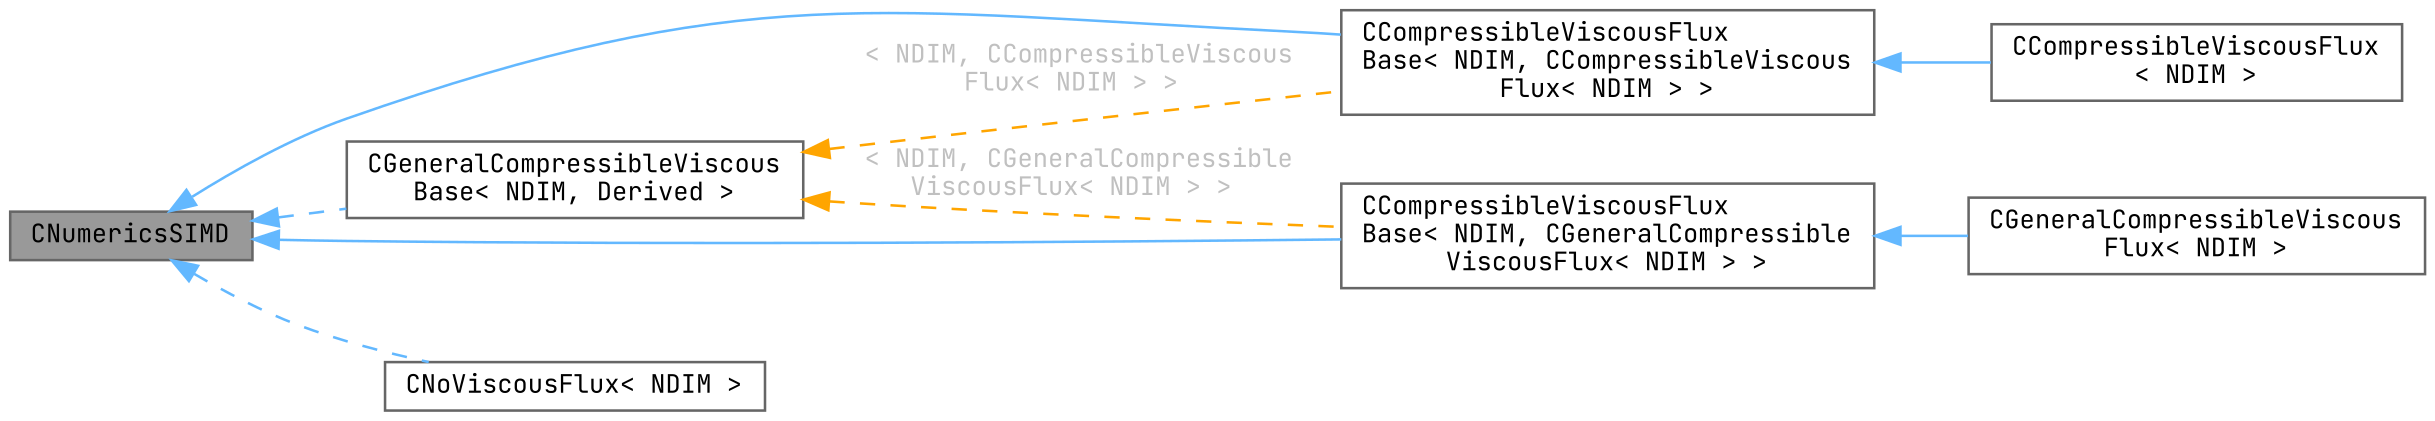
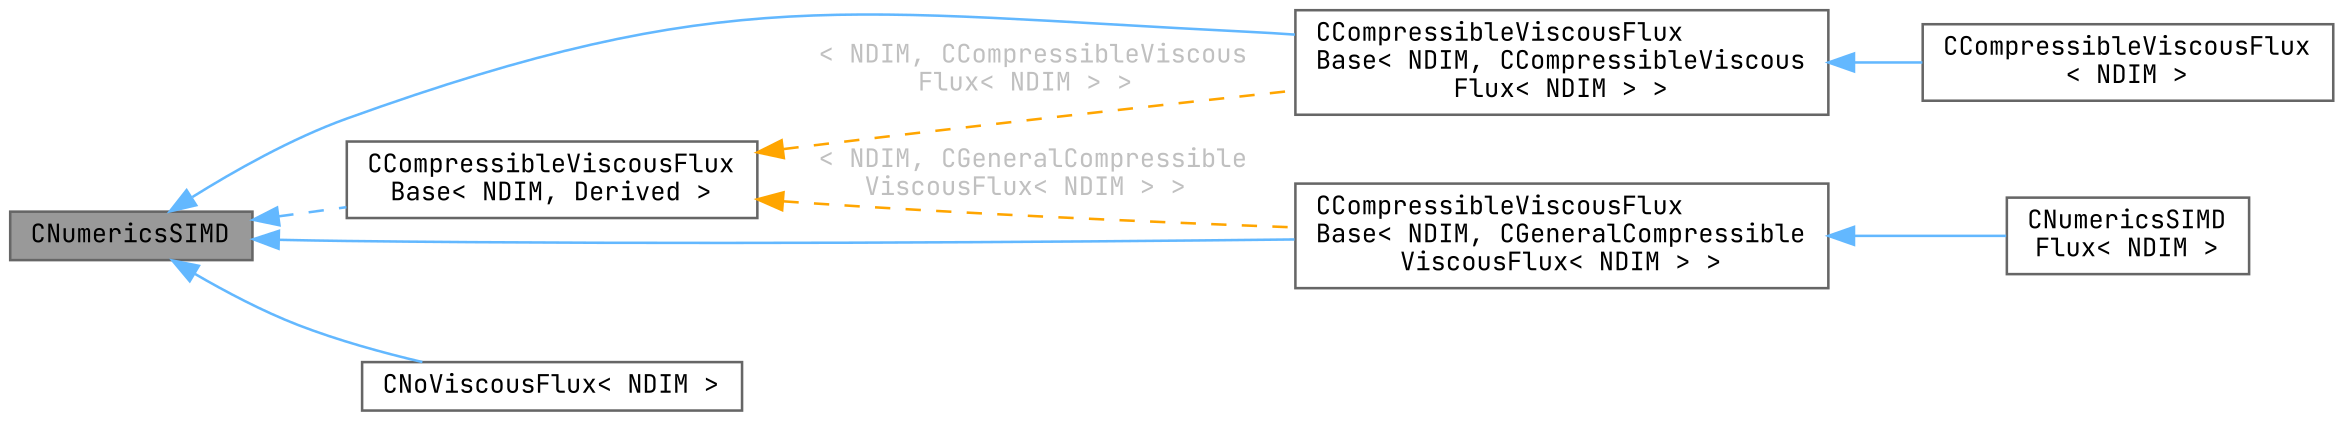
(575, 180) -> (552, 180)
(2197, 236) -> (2128, 236)
(307, 328) -> (305, 328)
